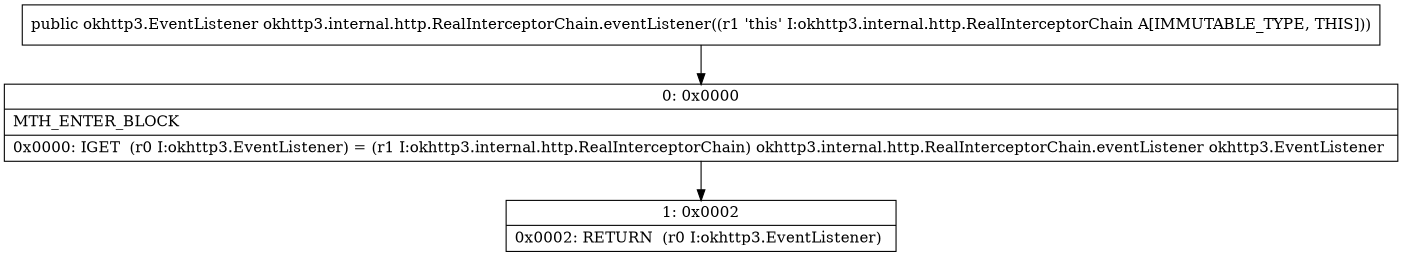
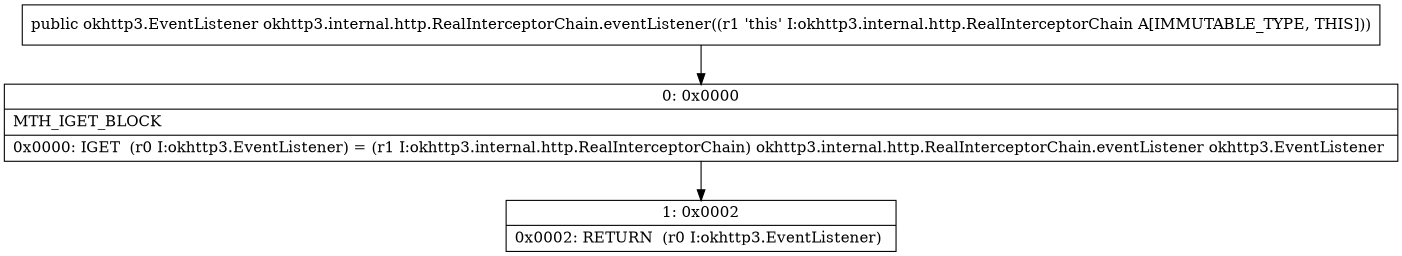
(97, 122) -> (87, 122)
